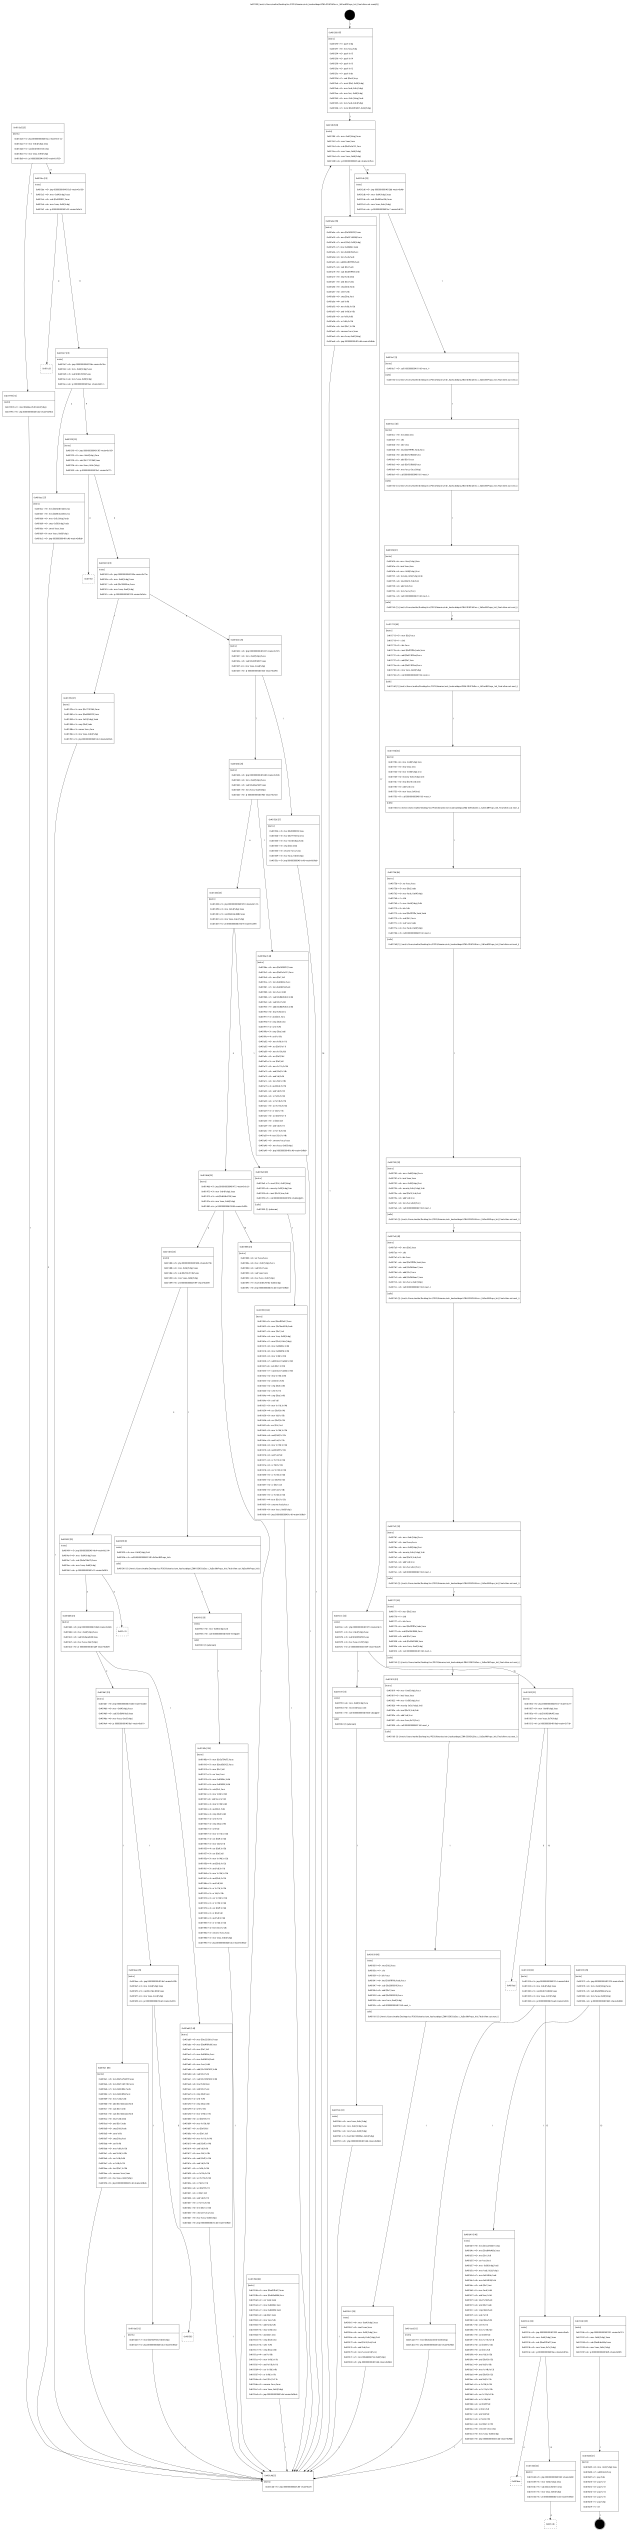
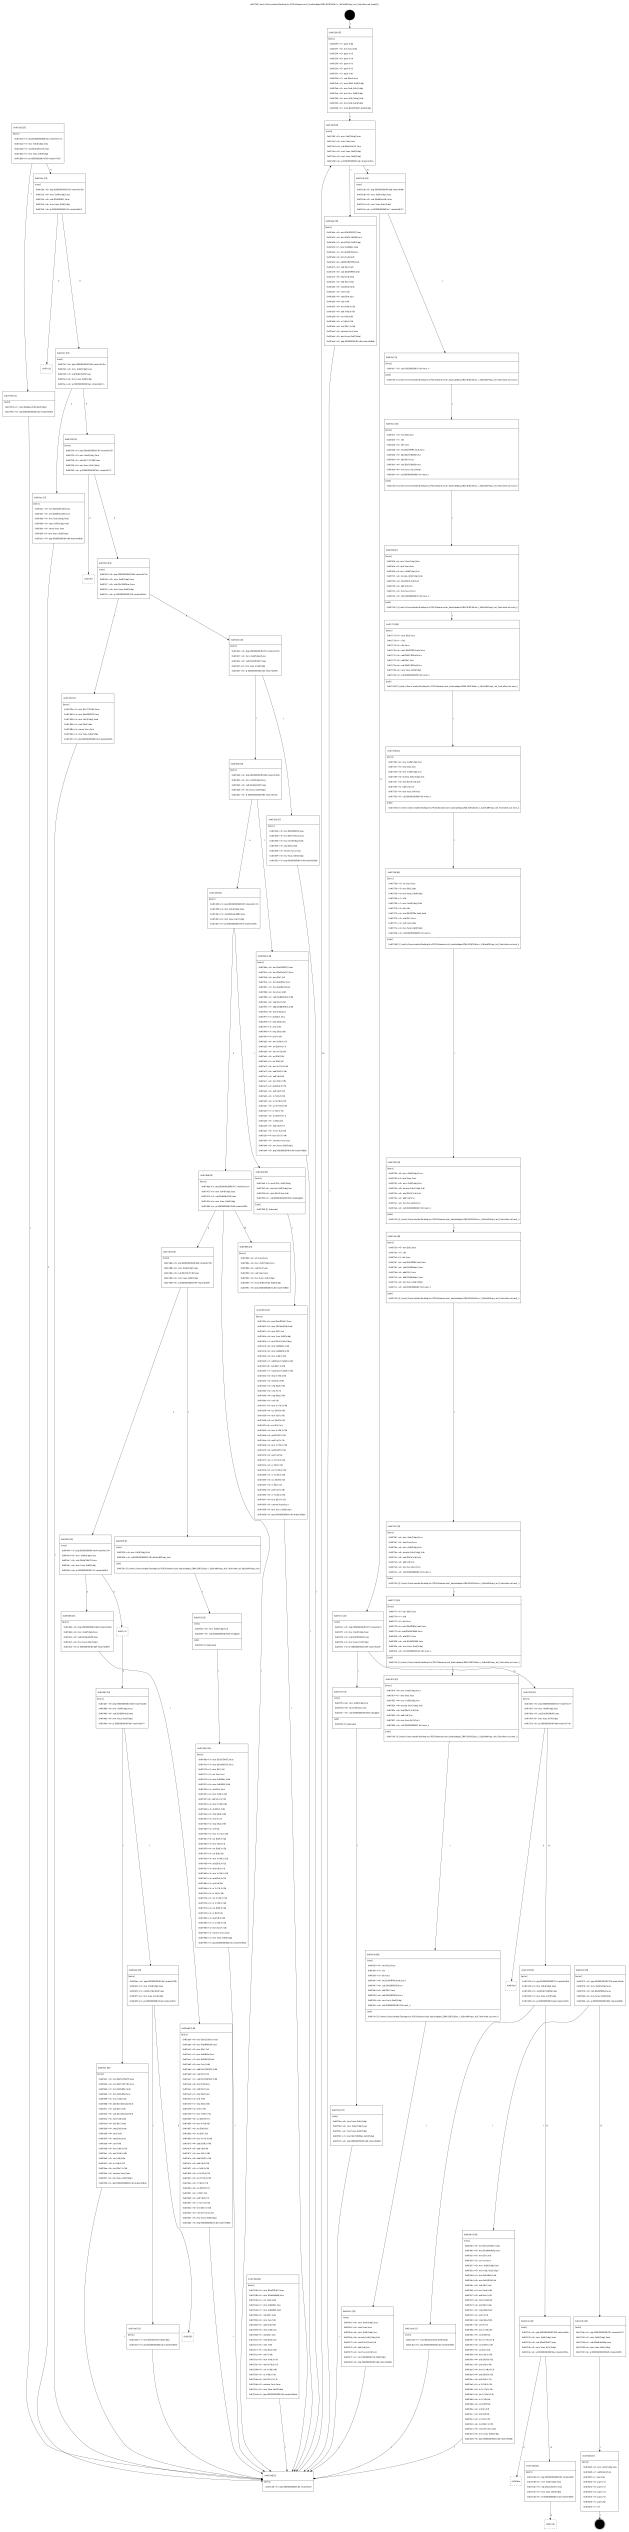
(104, 1669) -> (122, 1661)
